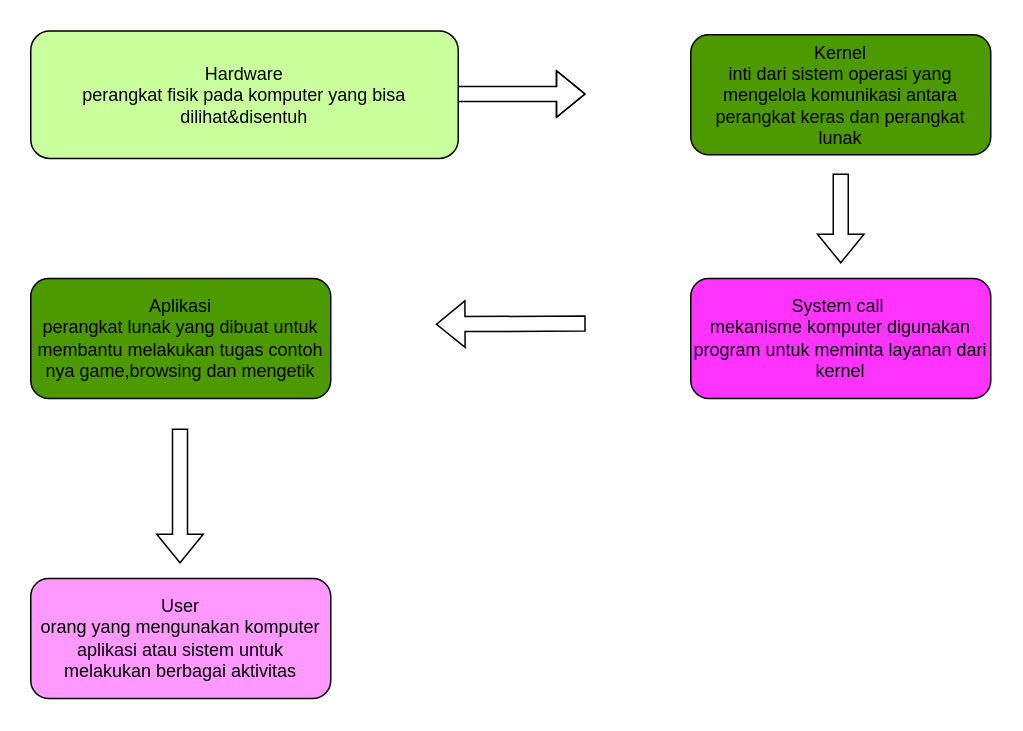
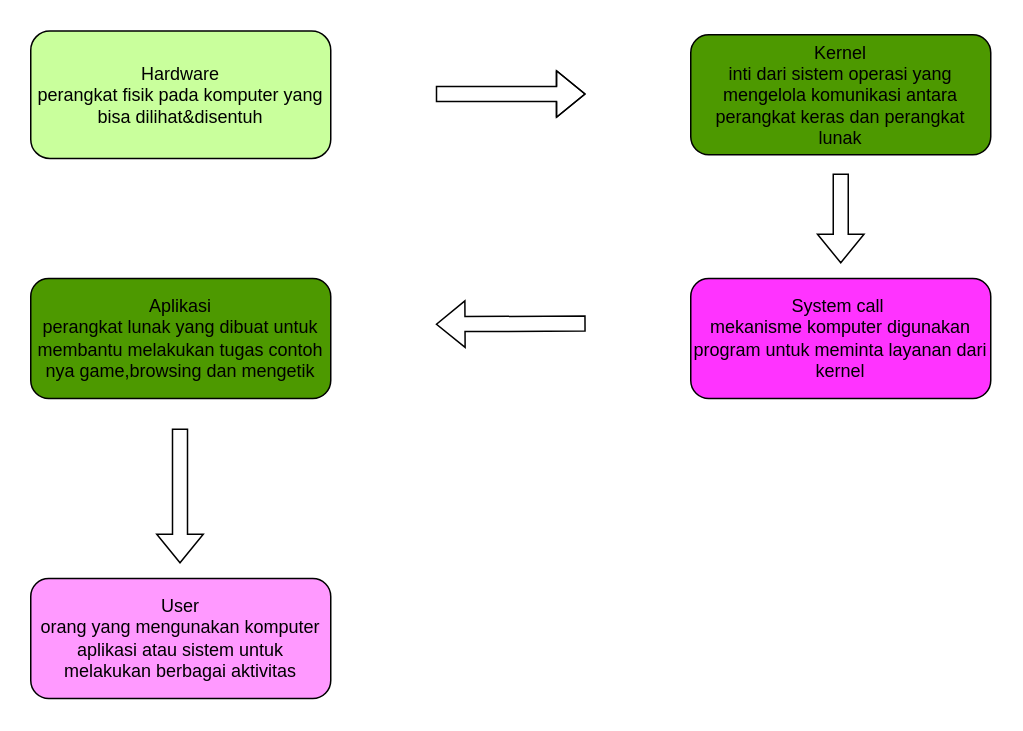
(245, 95) -> (181, 95)
